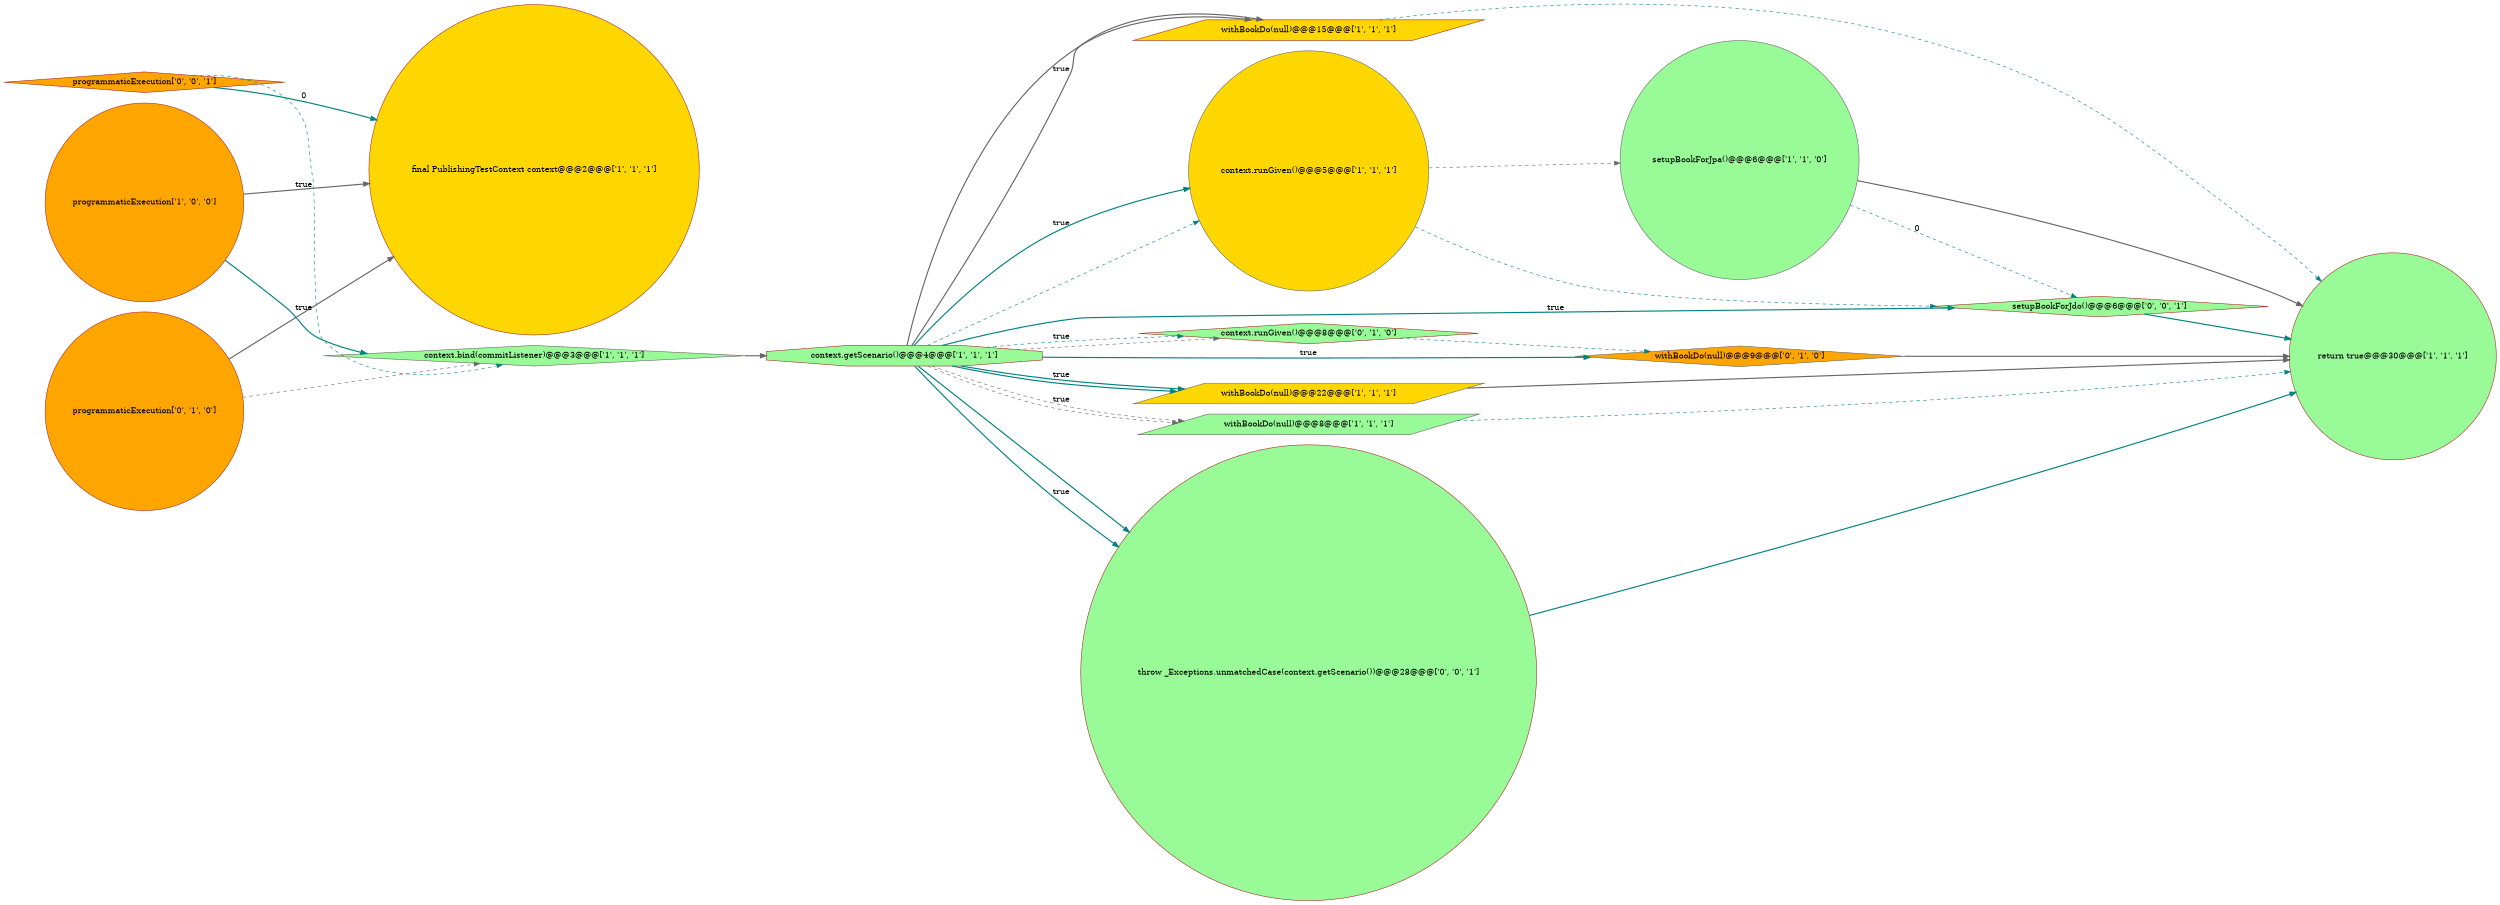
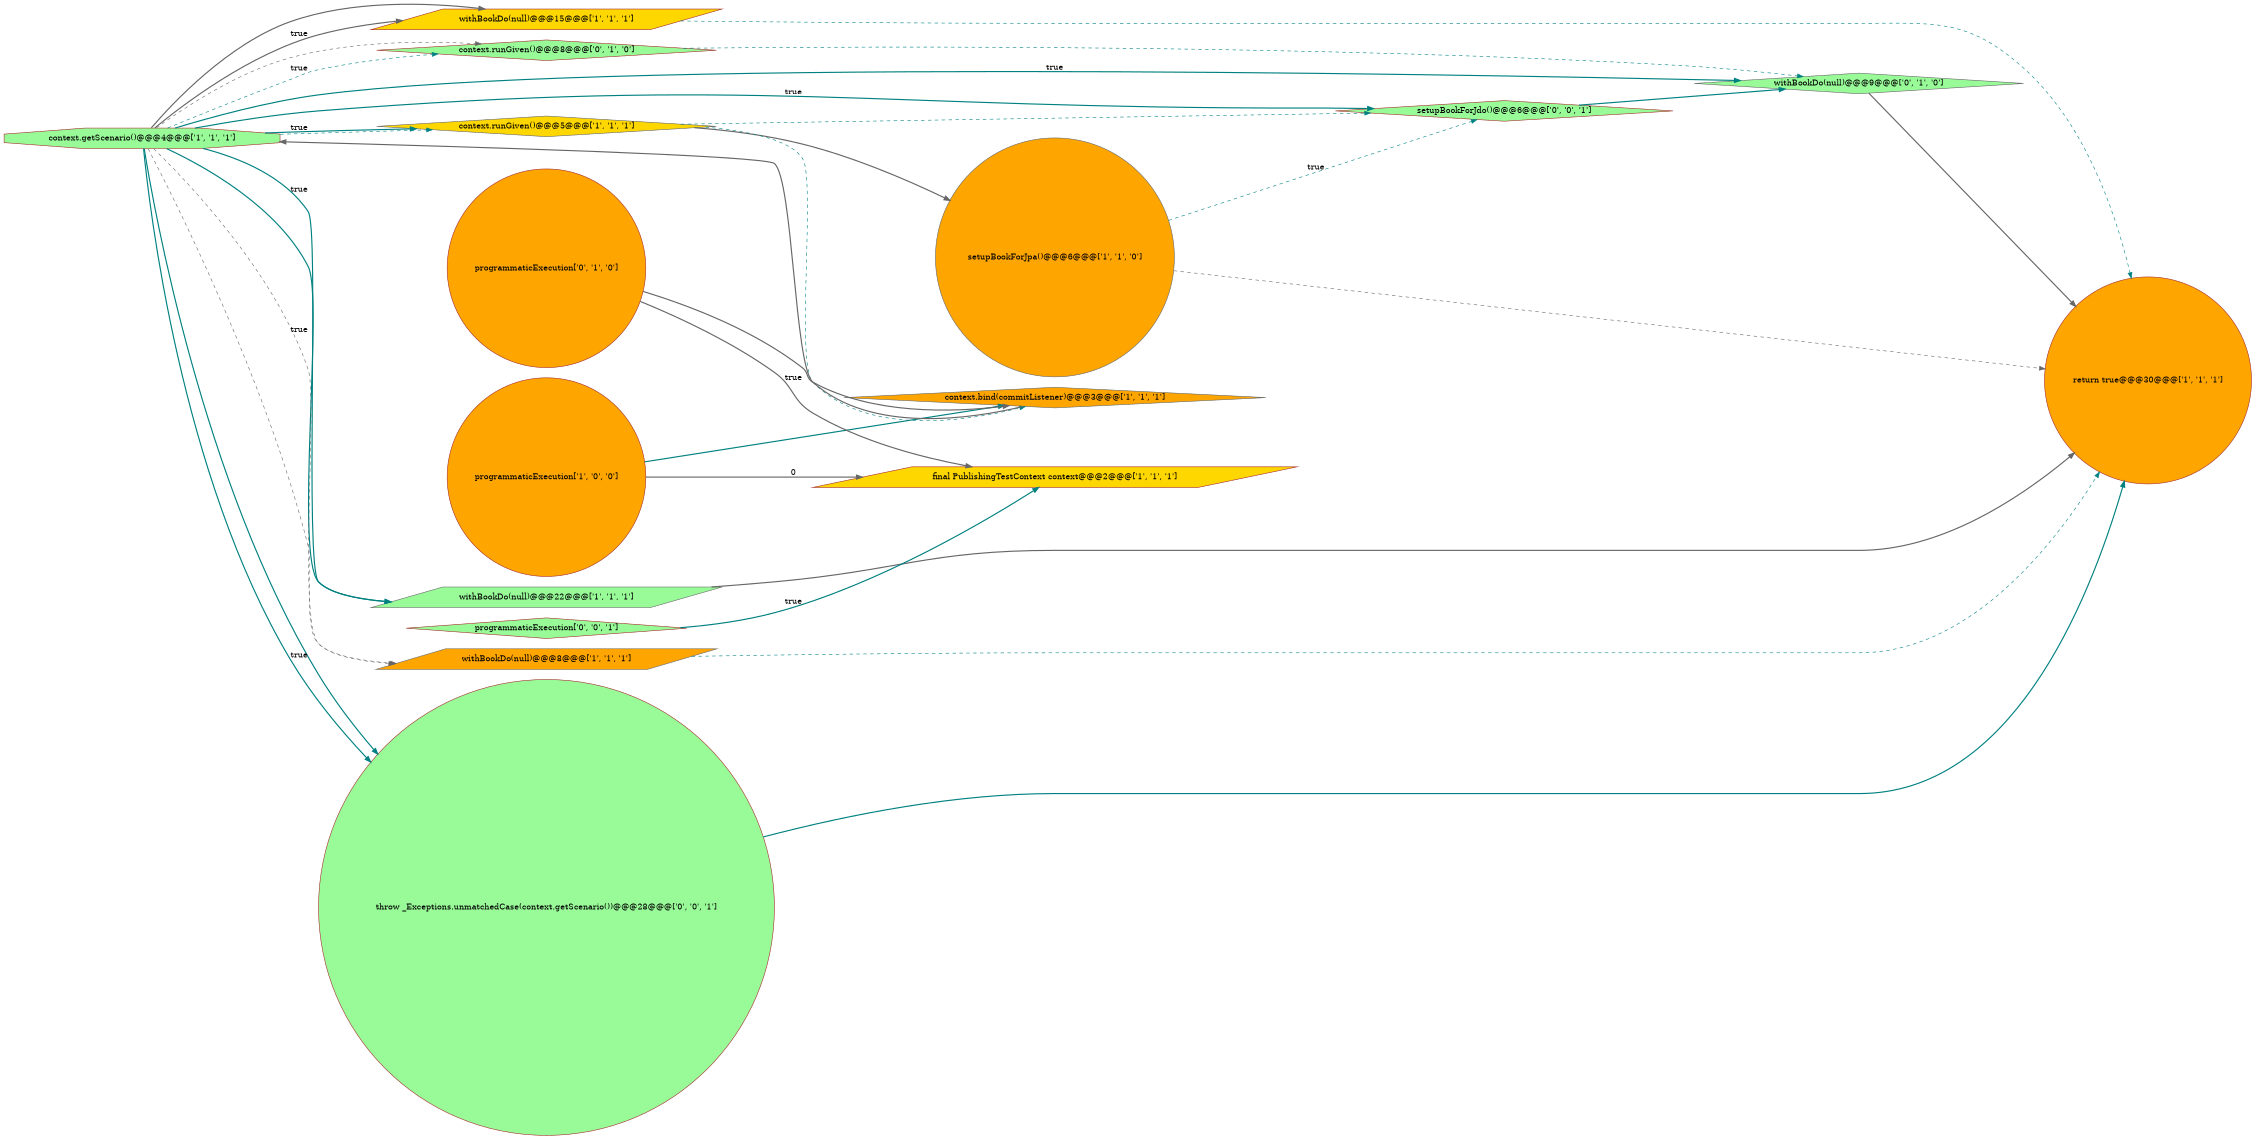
(144, 82) -> (546, 628)
(304, 96) -> (794, 602)
(1740, 160) -> (1055, 257)
(1522, 166) -> (823, 150)
(534, 170) -> (1055, 477)
(1309, 171) -> (546, 126)
(304, 185) -> (794, 473)
(1917, 229) -> (1316, 167)
(2080, 232) -> (1607, 319)
(315, 259) -> (806, 327)
(2215, 326) -> (1679, 97)
(534, 356) -> (1055, 398)
(1740, 356) -> (1859, 83)
(2393, 356) -> (2148, 380)
(358, 381) -> (801, 367)
(1309, 394) -> (546, 597)
(1309, 424) -> (546, 659)
